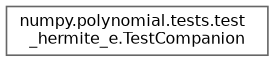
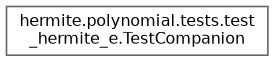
(137, 31) -> (137, 31)
